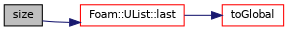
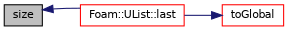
(56, 22) -> (67, 8)
